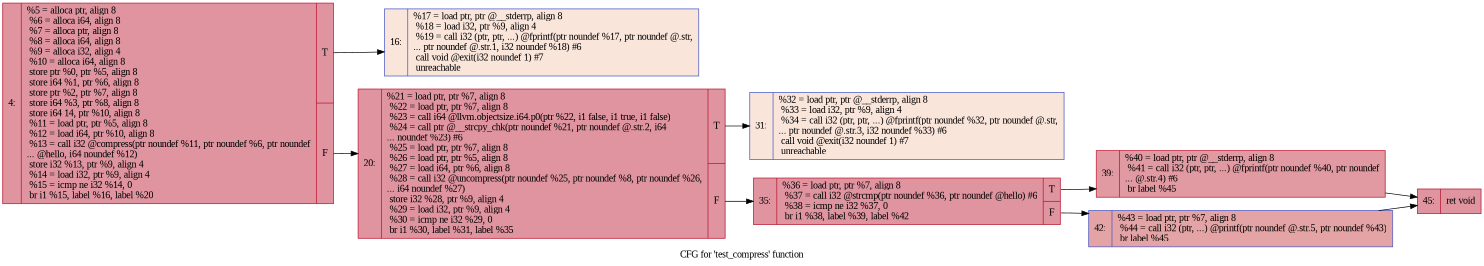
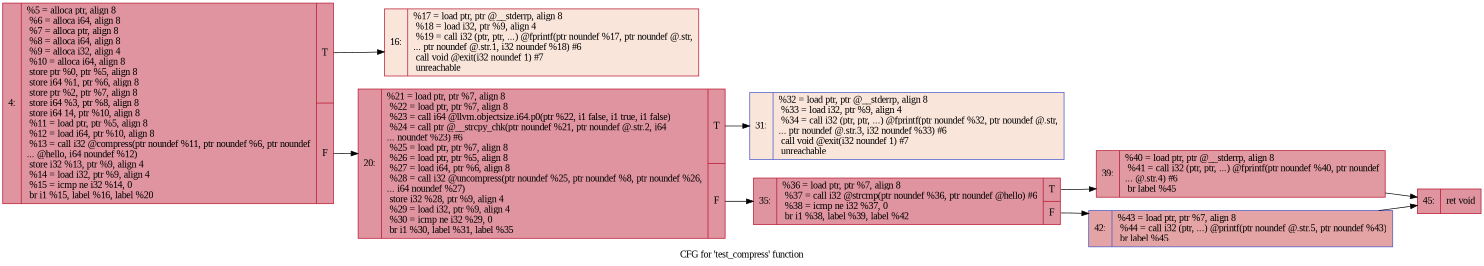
(542, 42) -> (542, 42)
